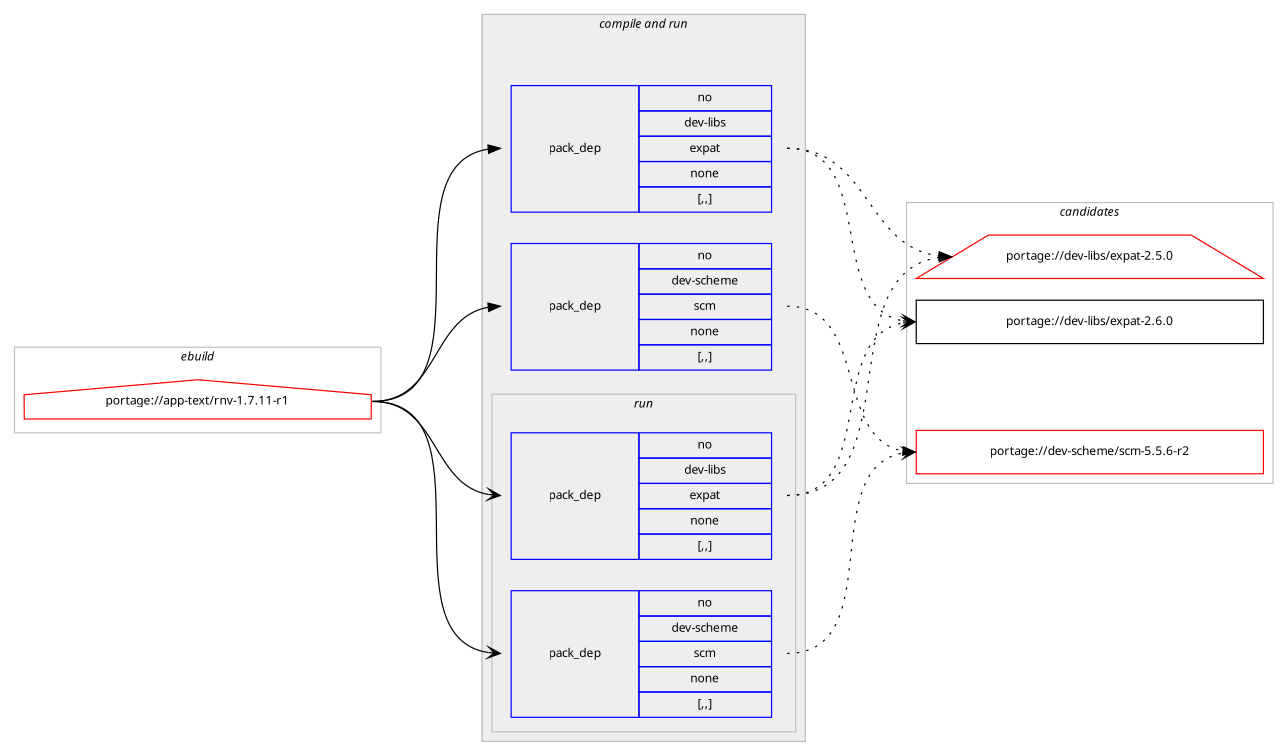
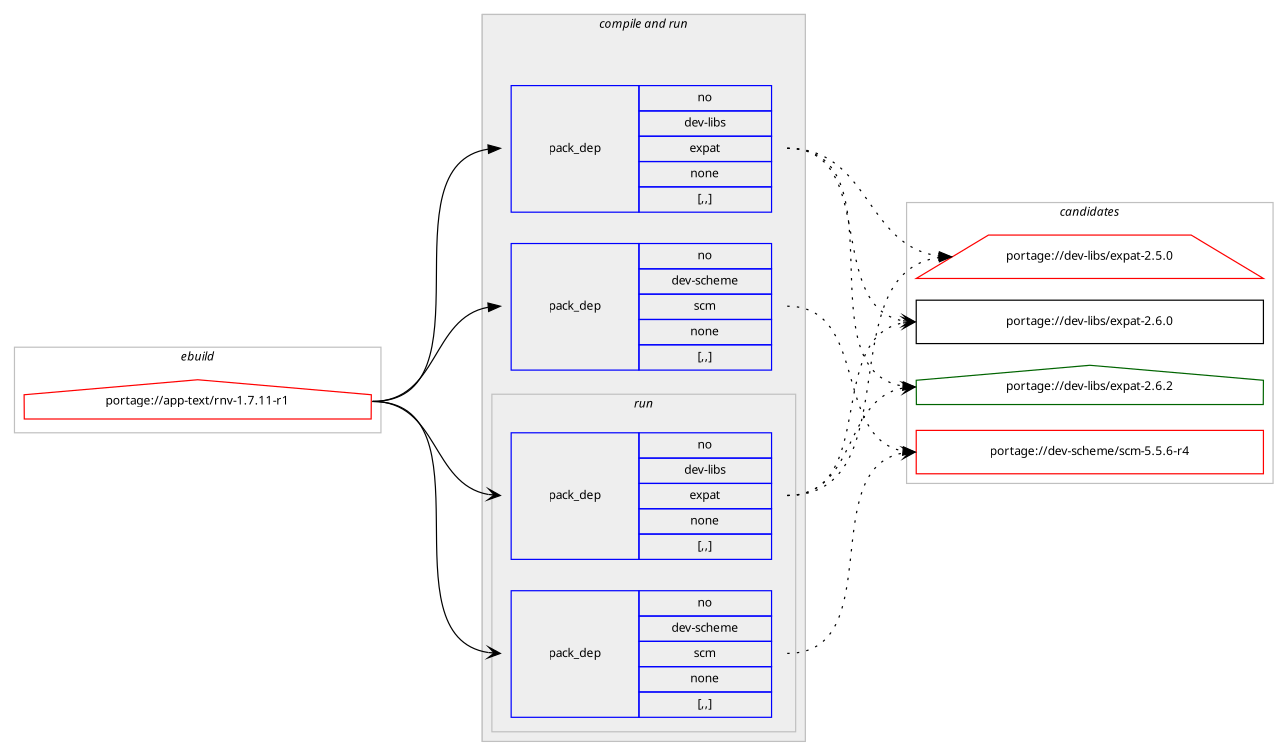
none -> (1090, 387)
(1090, 452) -> (1090, 452)
